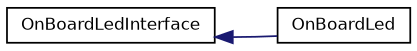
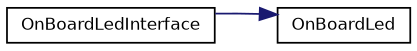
(255, 37) -> (237, 14)
